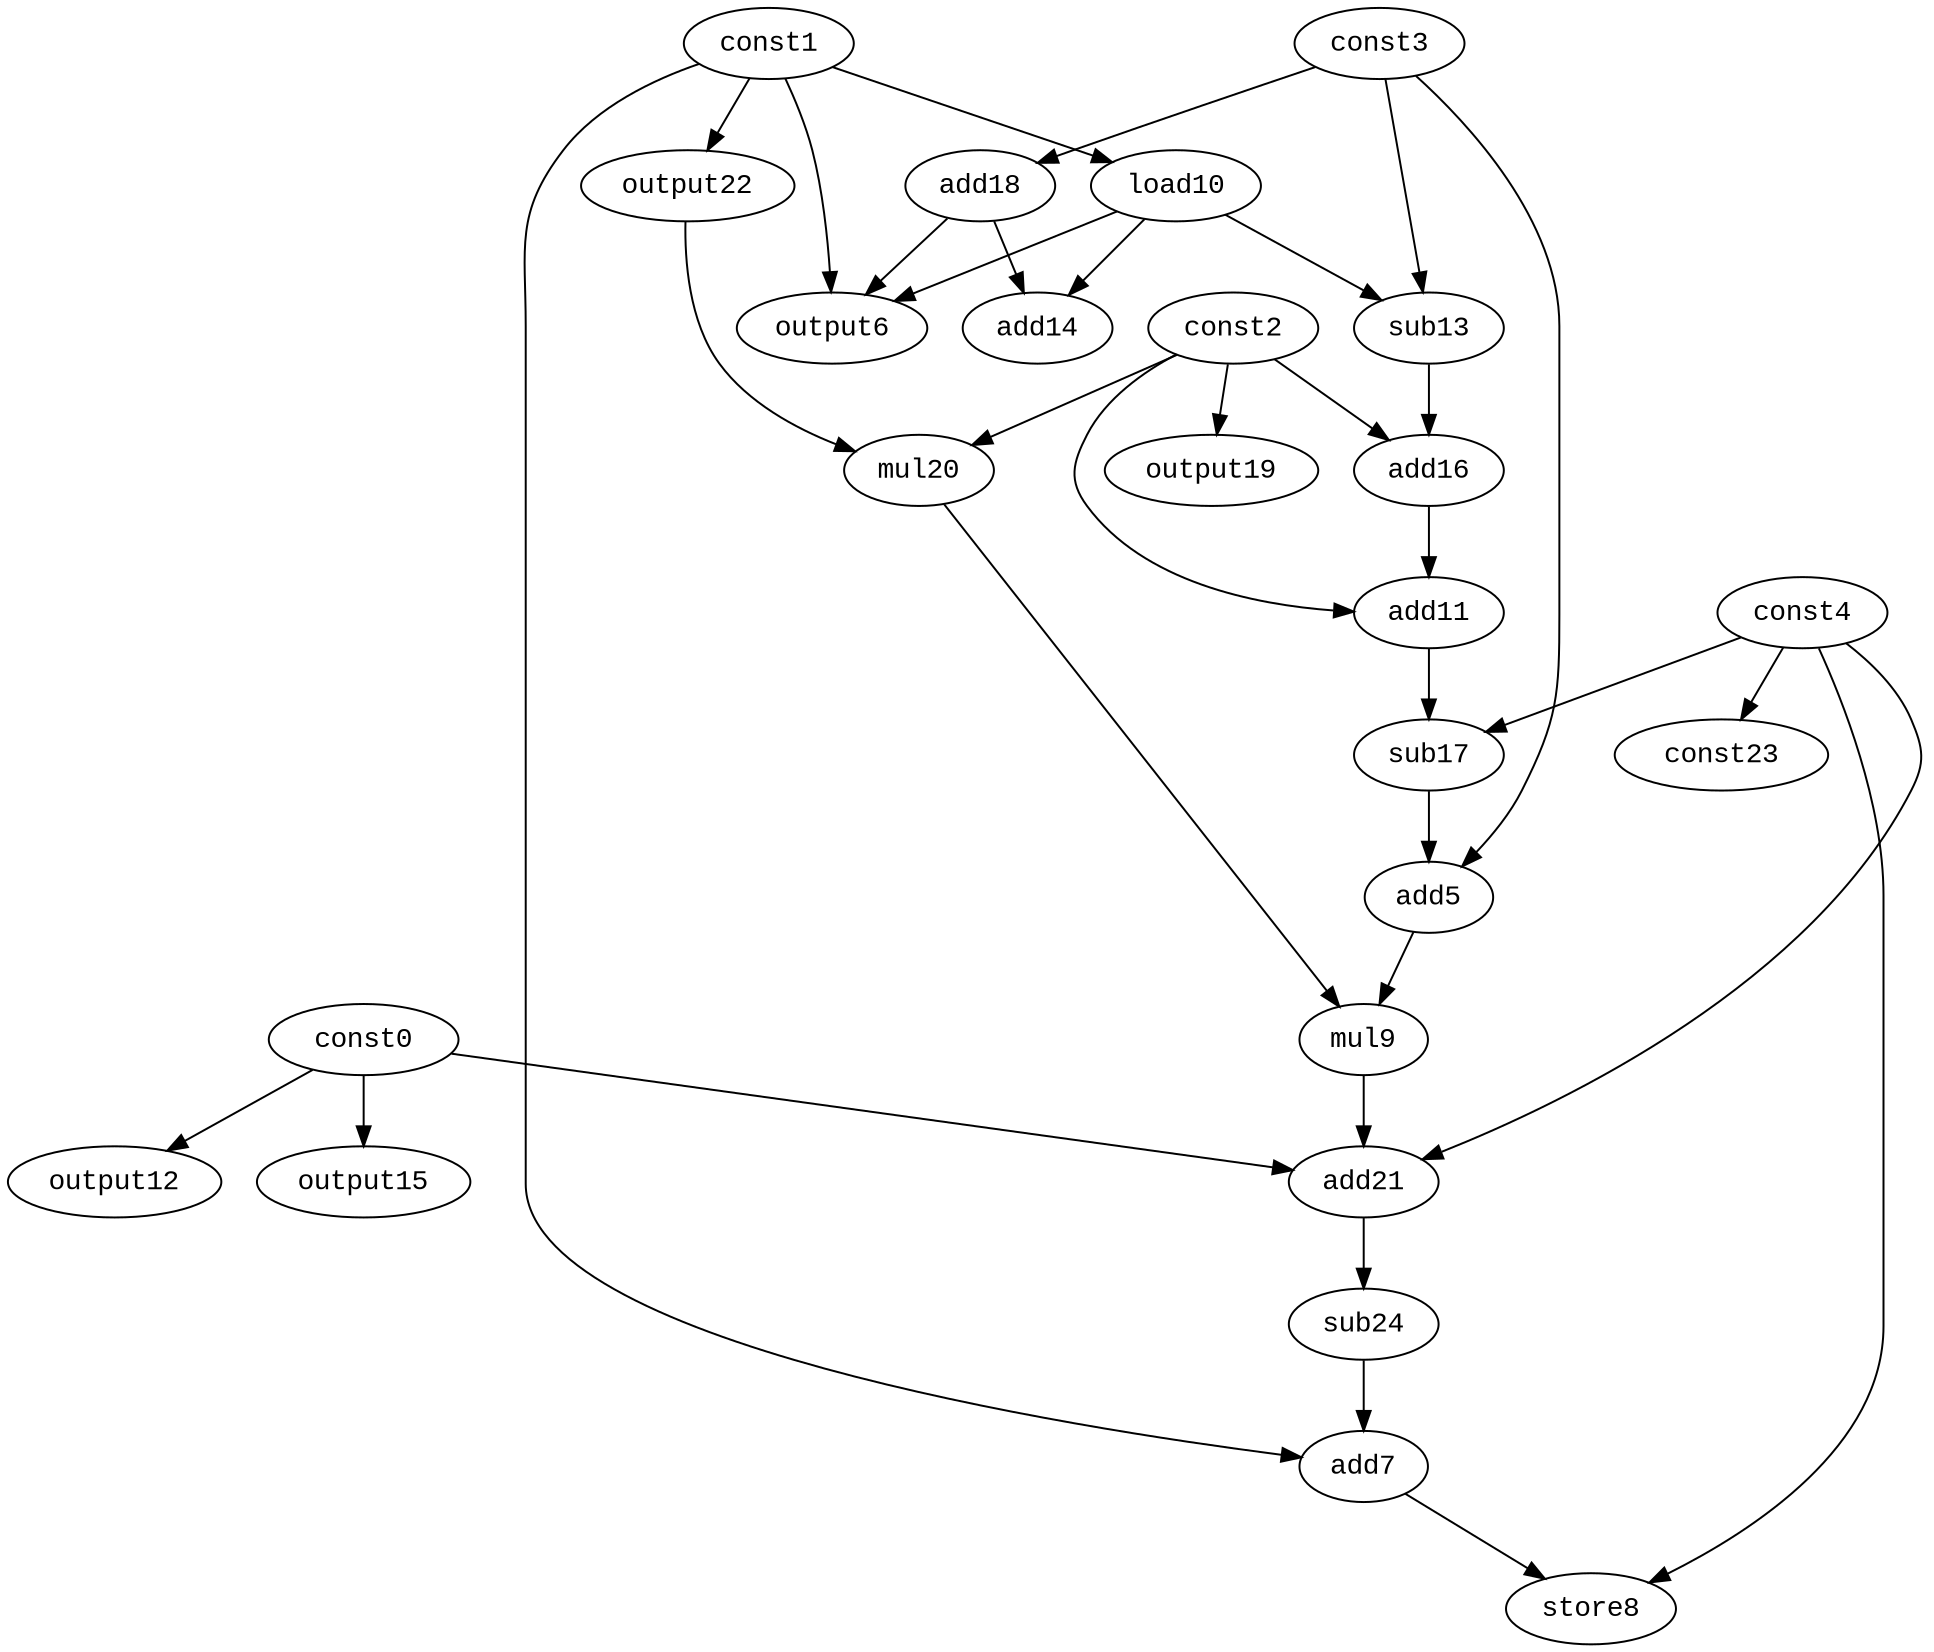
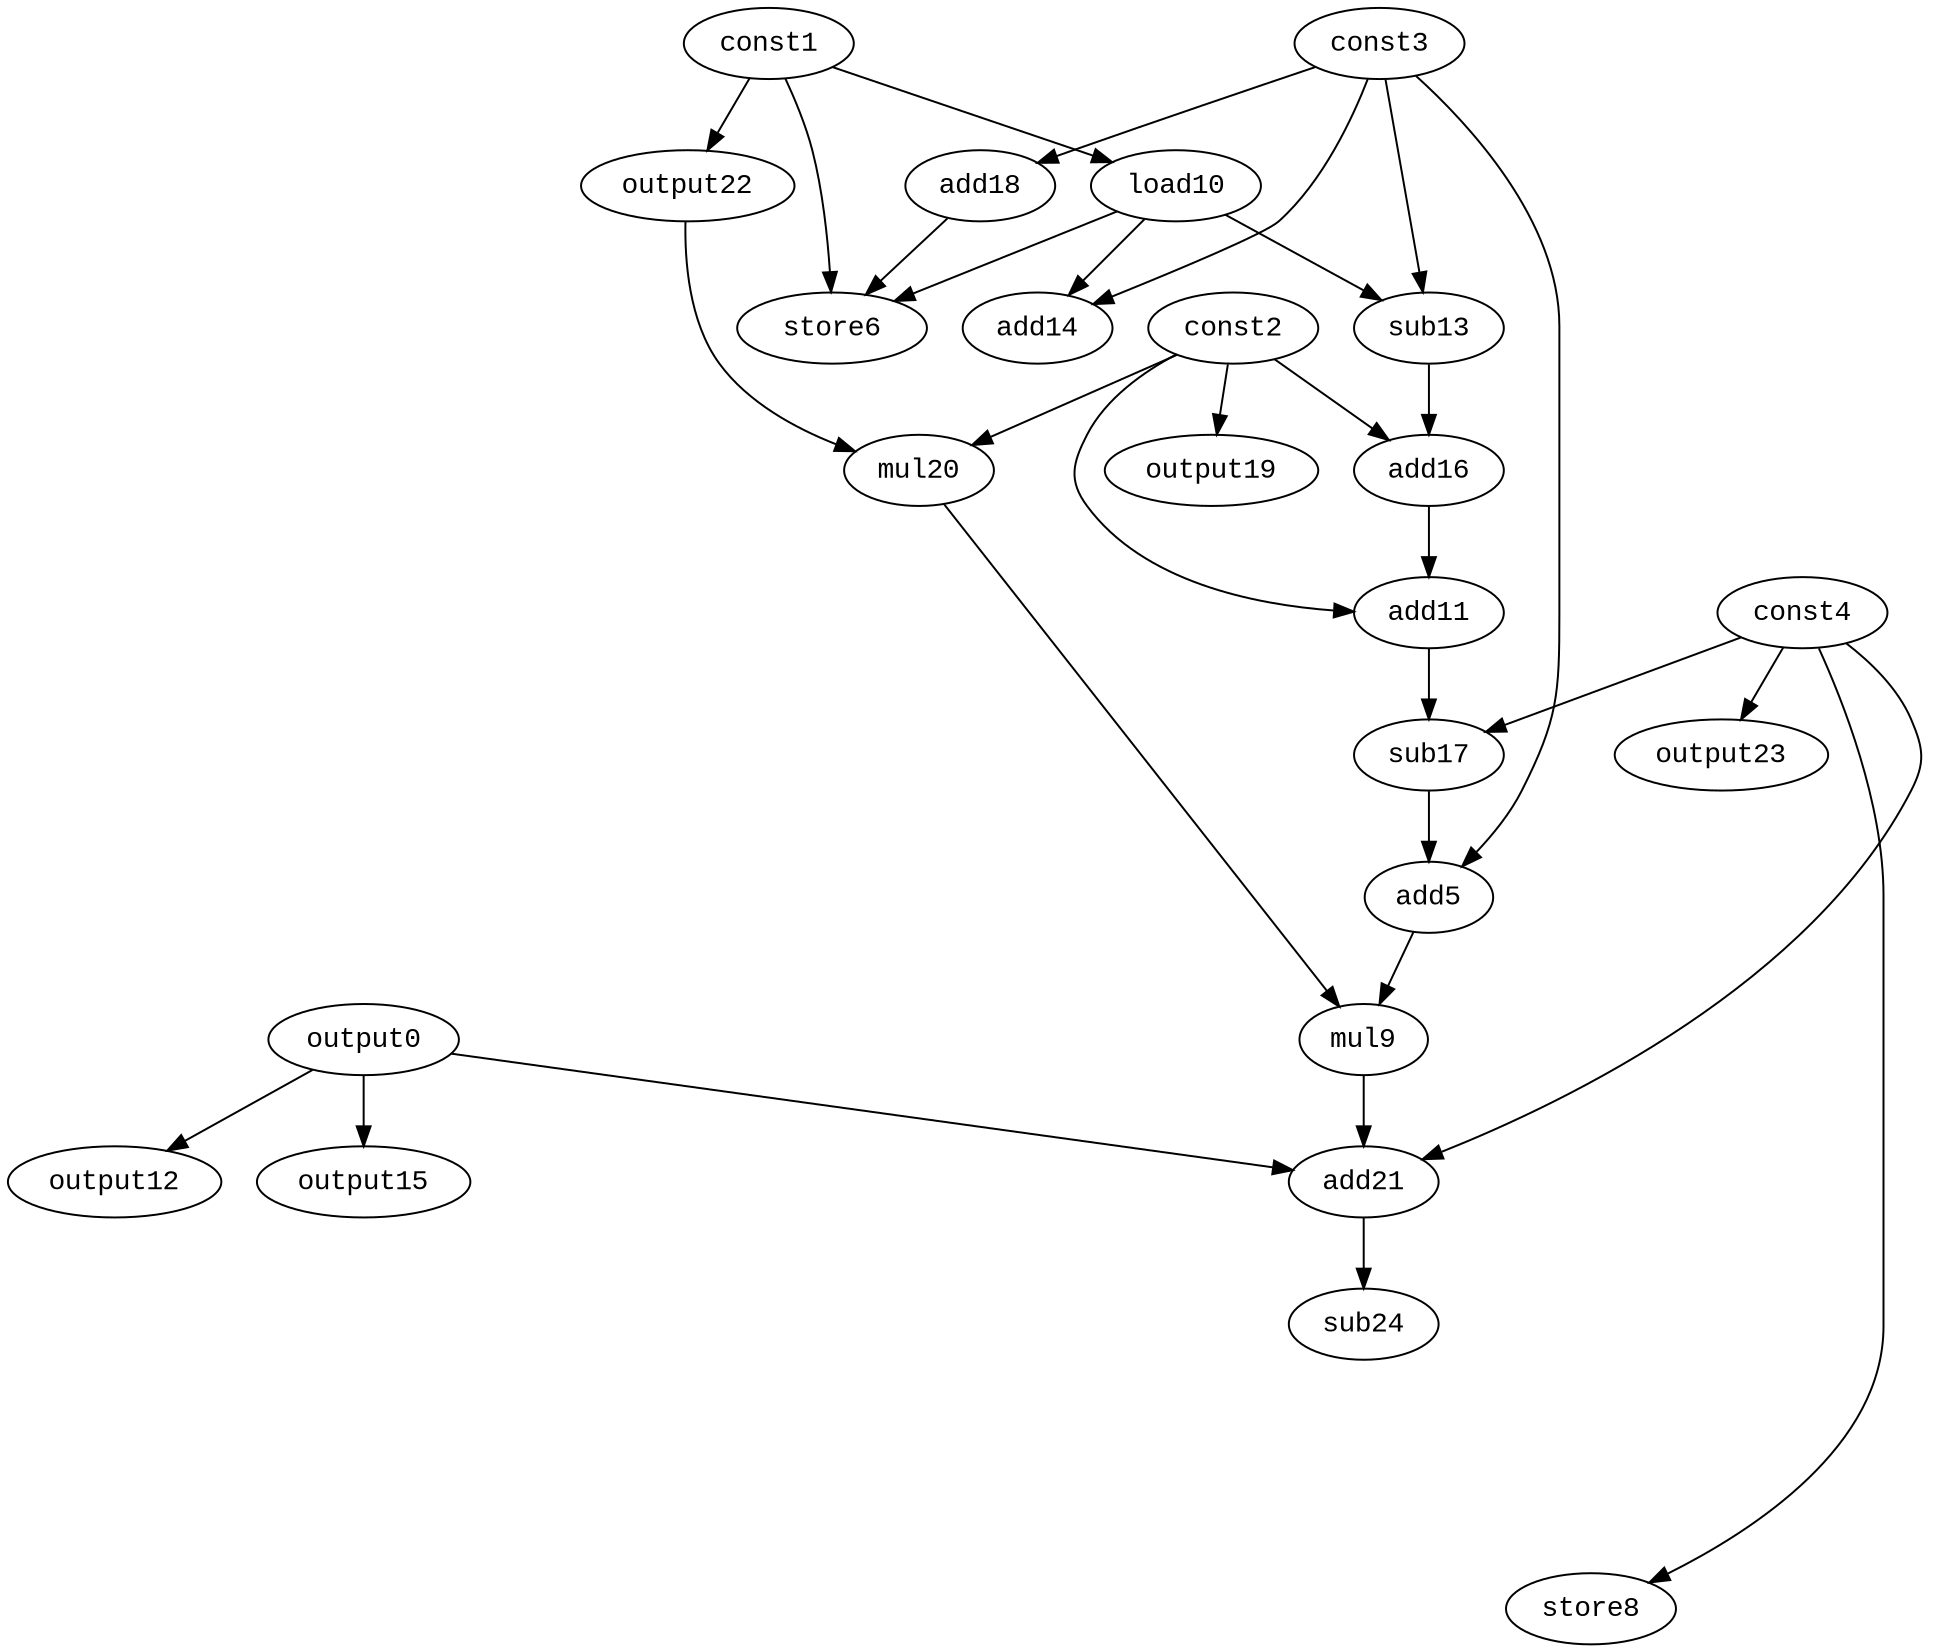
(1004, 244) -> (1273, 225)
(832, 328) -> (832, 328)
(1721, 755) -> (1721, 755)
(364, 1040) -> (364, 1040)
(1364, 1466) -> none
